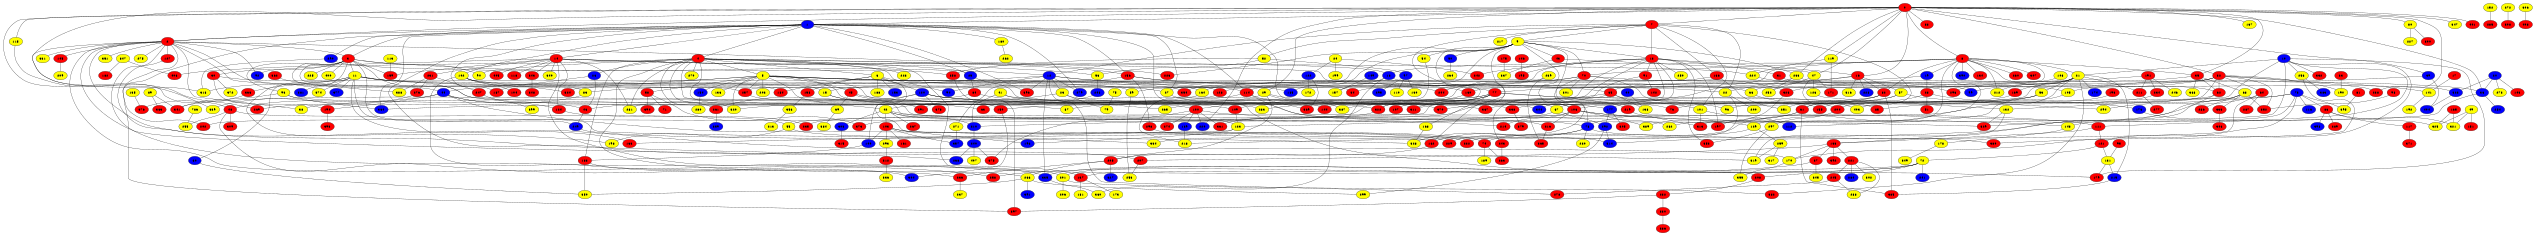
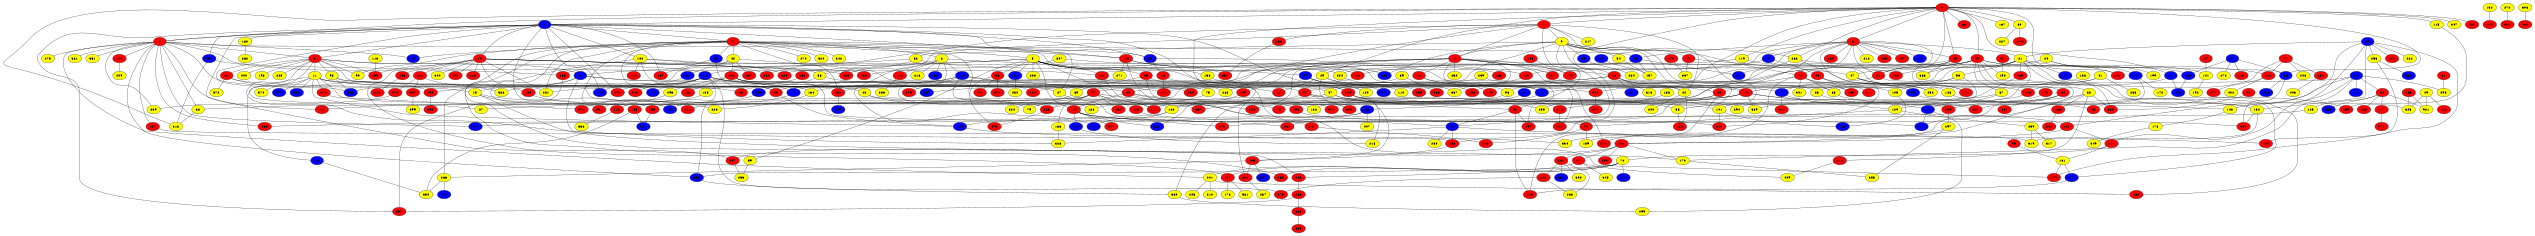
none -> (839, 59)
(1348, 76) -> none
(1209, 81) -> (1512, 84)
none -> (1075, 84)
(2038, 84) -> (1972, 67)
(262, 85) -> (187, 118)
(734, 92) -> none
none -> (2231, 93)
(1805, 97) -> none
(974, 101) -> none
(1279, 101) -> (1967, 84)
none -> (1300, 103)
(969, 104) -> (756, 106)
(1315, 104) -> (1634, 67)
(195, 110) -> (1667, 93)
(1784, 110) -> none
none -> (2311, 110)
(783, 116) -> (930, 67)
(1239, 117) -> none
(2453, 127) -> (2426, 110)
(1929, 134) -> (1938, 124)
(700, 135) -> none
(1051, 148) -> (894, 148)
none -> (1788, 178)
(1194, 191) -> (1407, 209)
(1081, 195) -> (1245, 195)
none -> (1210, 195)
